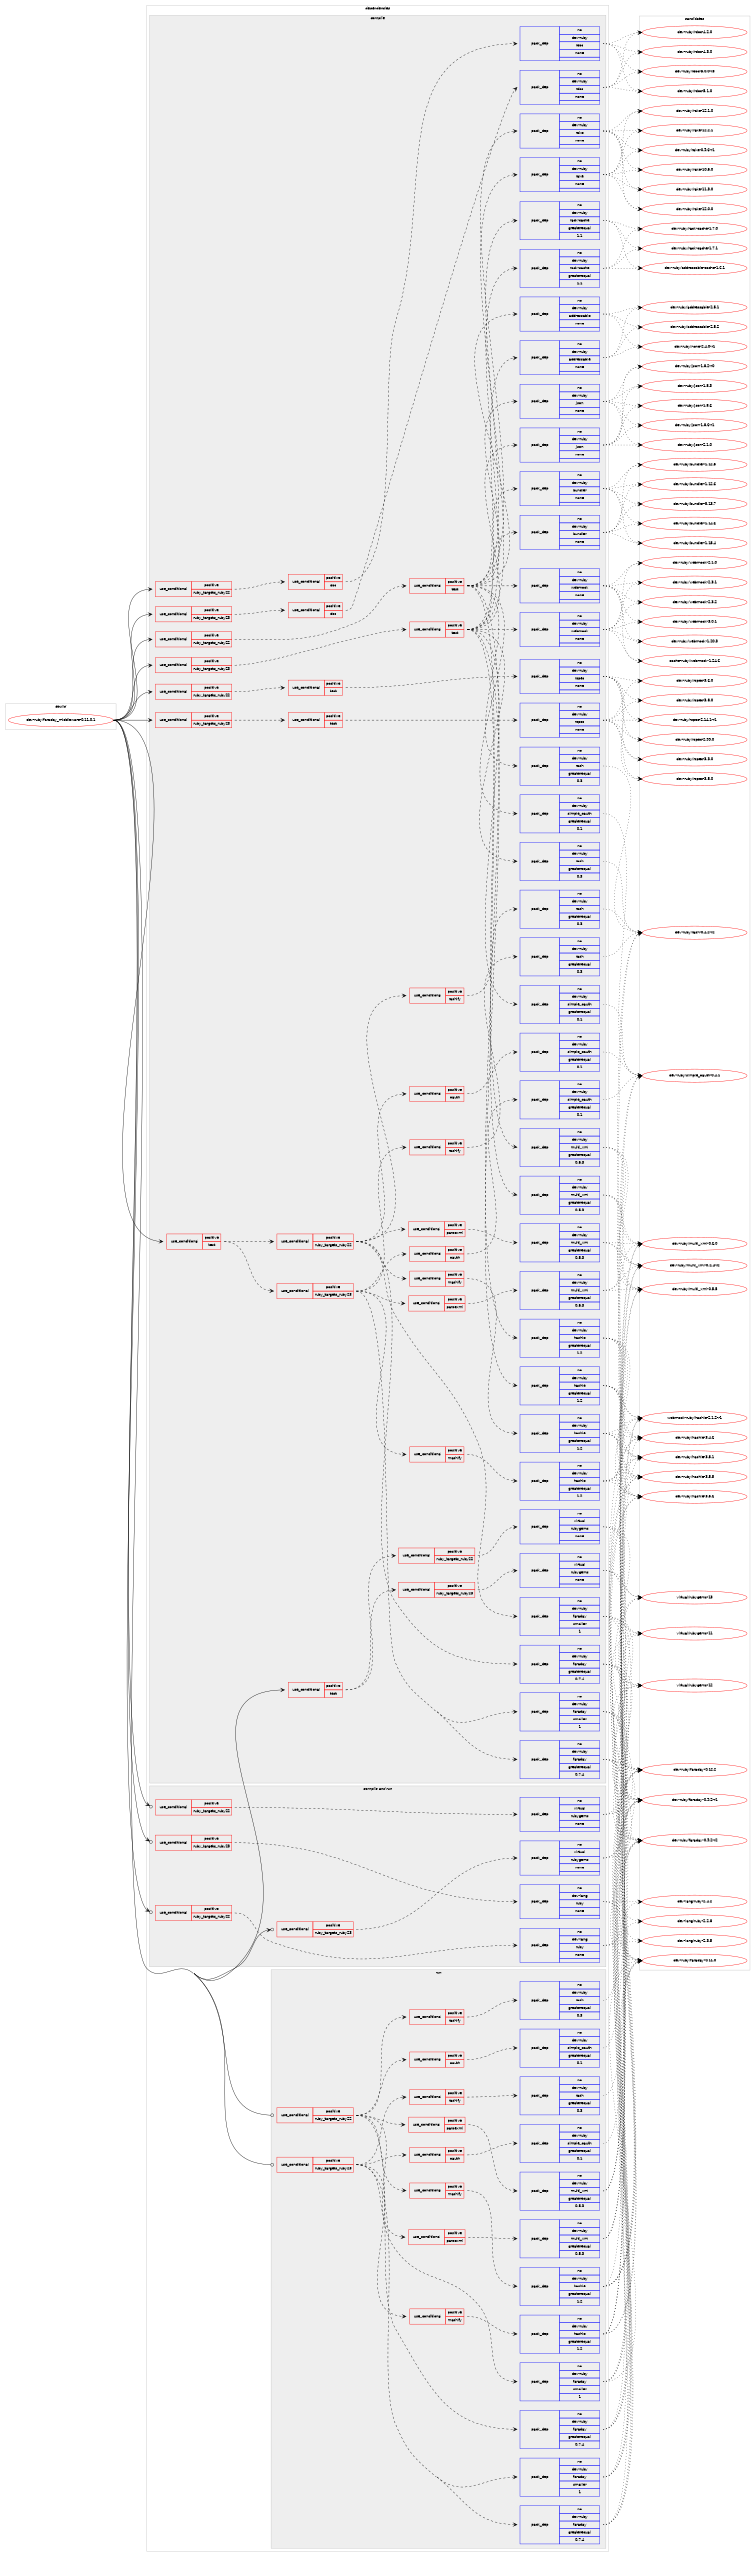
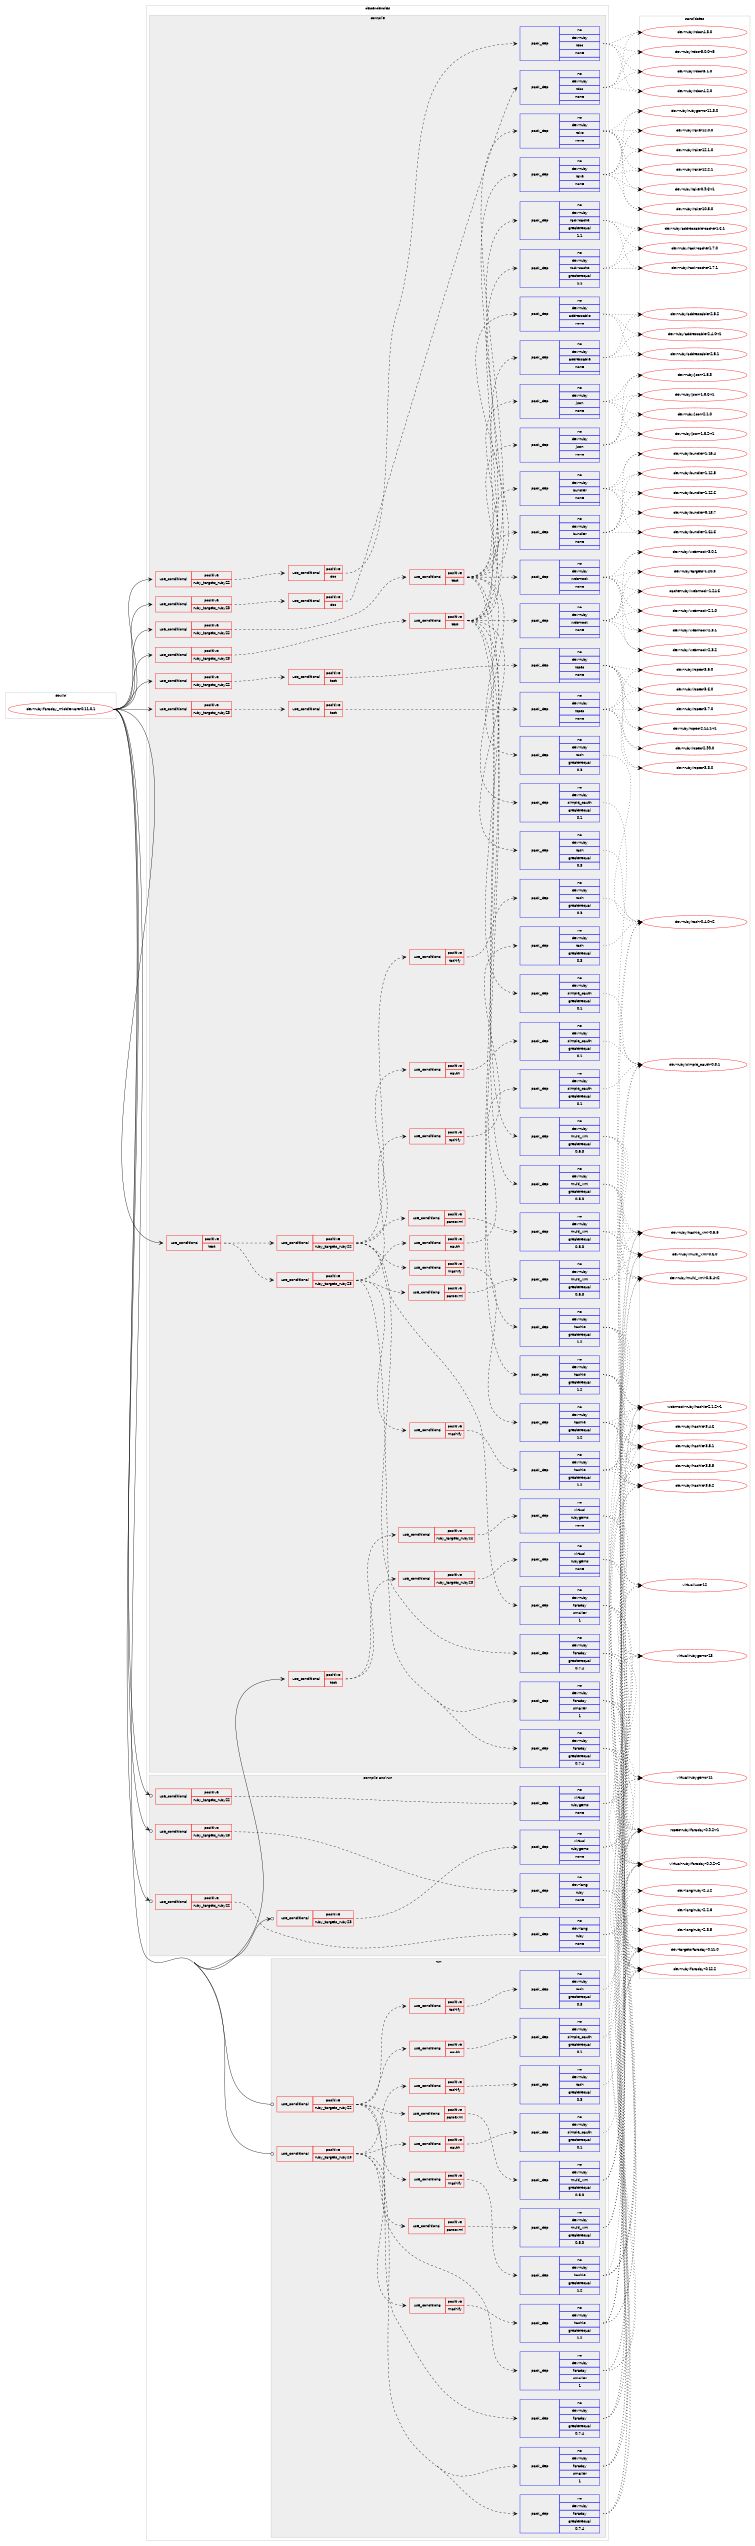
(695, 190) -> (695, 111)
(695, 347) -> (695, 334)
(695, 366) -> (695, 434)
(695, 406) -> none
(695, 524) -> (695, 532)
(695, 642) -> (695, 572)
(695, 700) -> (695, 709)
(695, 933) -> (695, 922)
(695, 1076) -> (695, 1065)
(695, 1266) -> (695, 1278)
(695, 1289) -> (695, 1233)
(695, 1497) -> (695, 1486)
(695, 1686) -> (695, 1585)
(695, 1800) -> (695, 1830)
(695, 1841) -> (695, 1864)
(695, 1961) -> (695, 1950)
